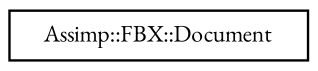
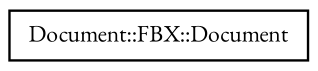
(159, 36) -> (159, 36)
